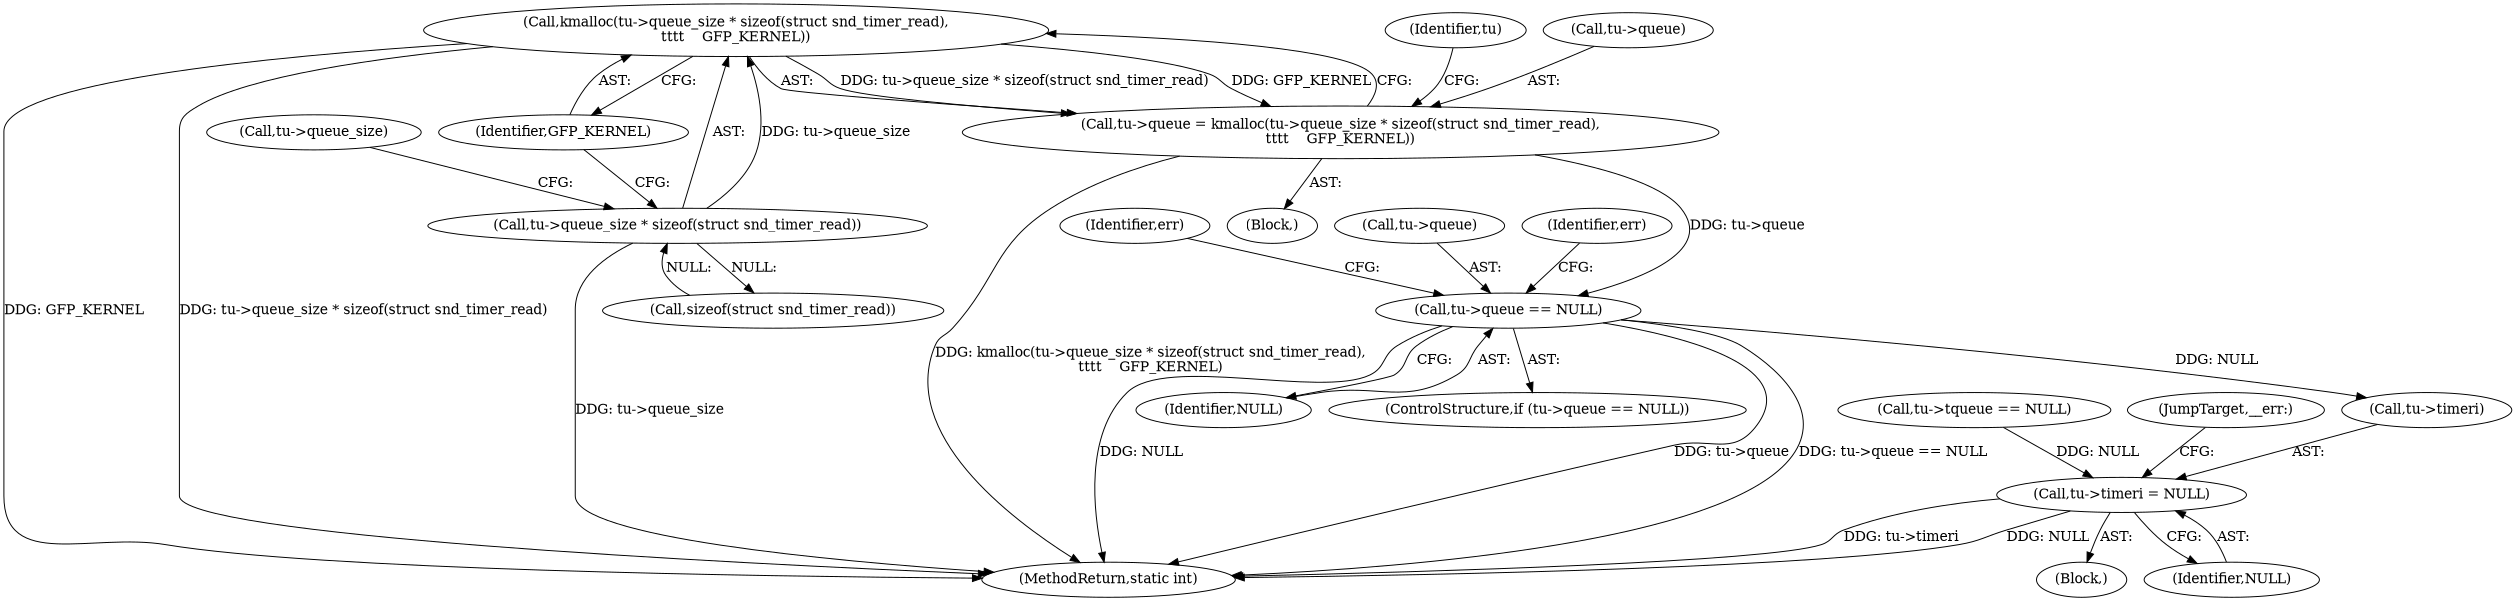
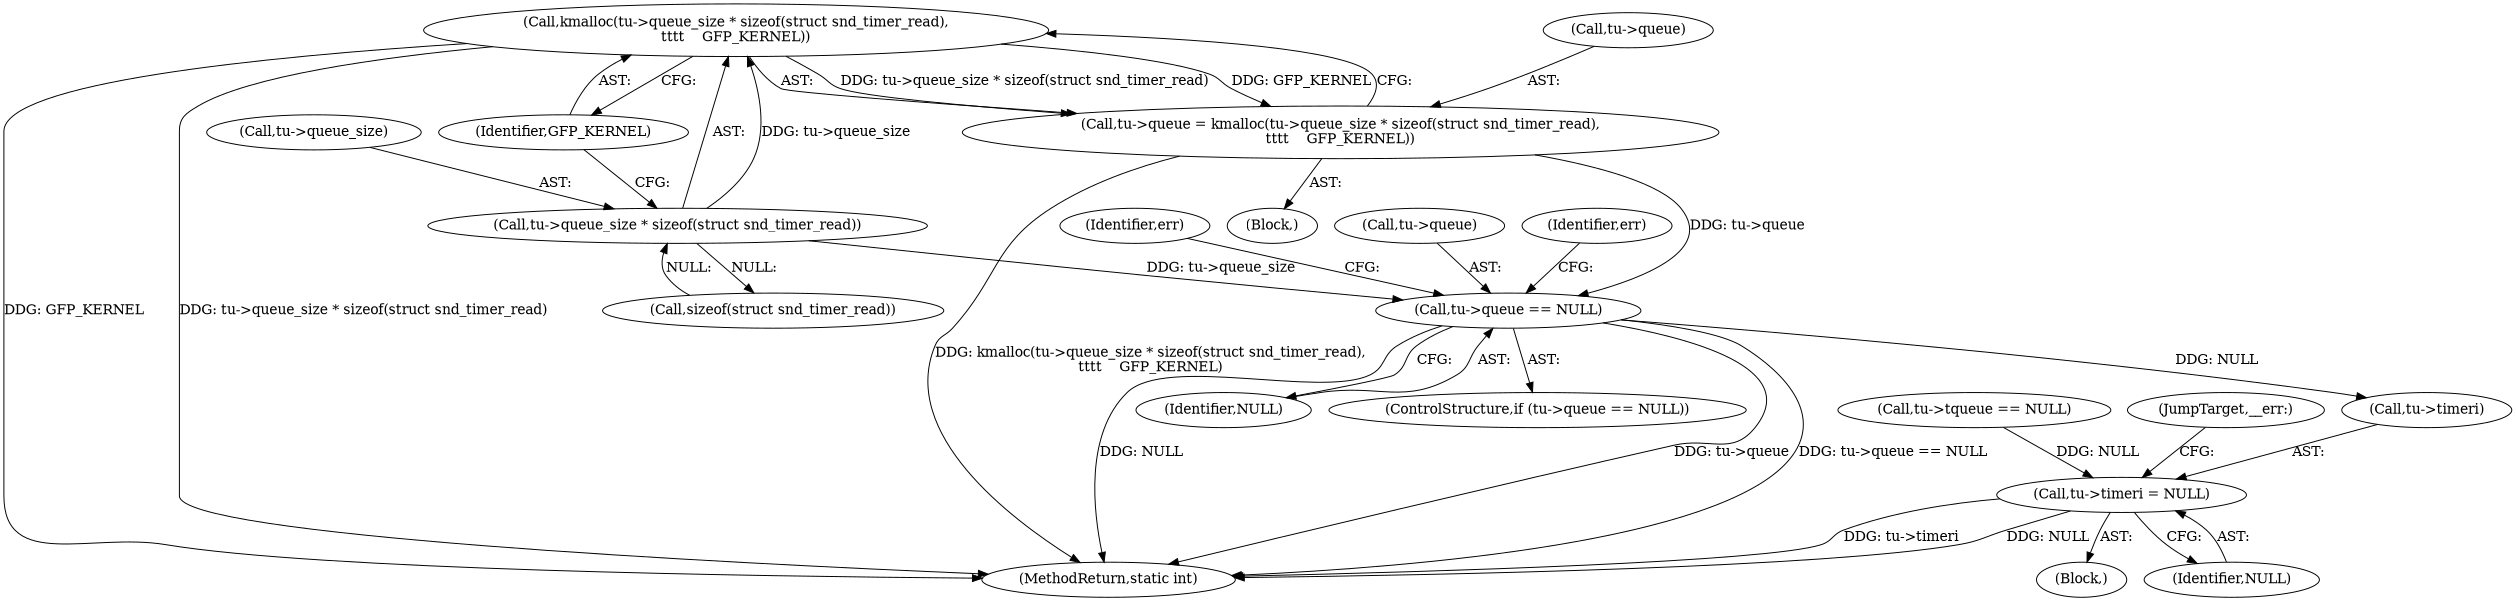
(1456, 30) -> none
(558, 183) -> (558, 183)
(636, 528) -> (1101, 271)
